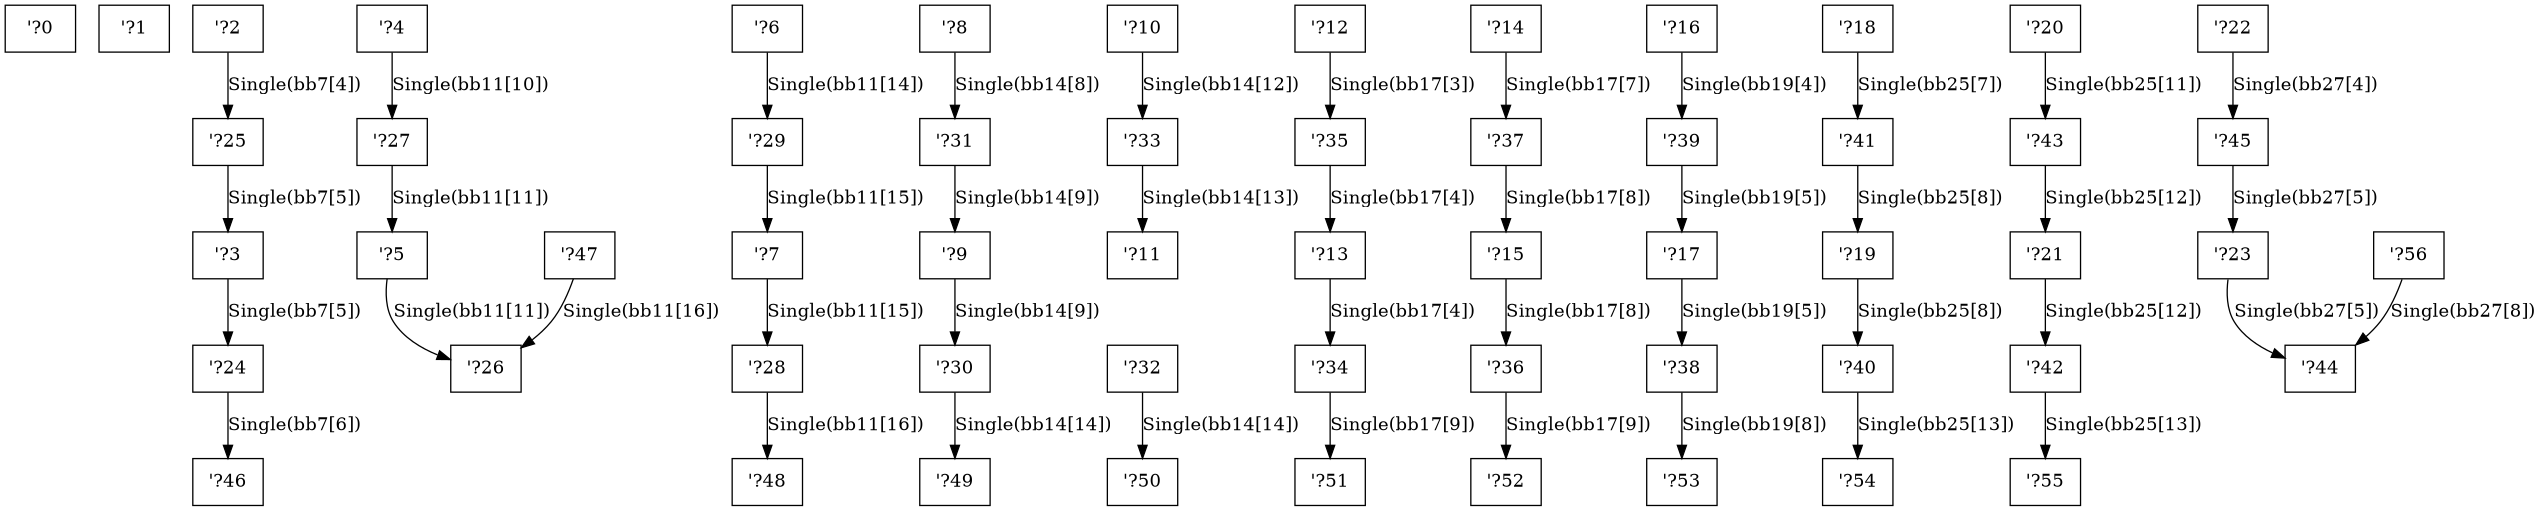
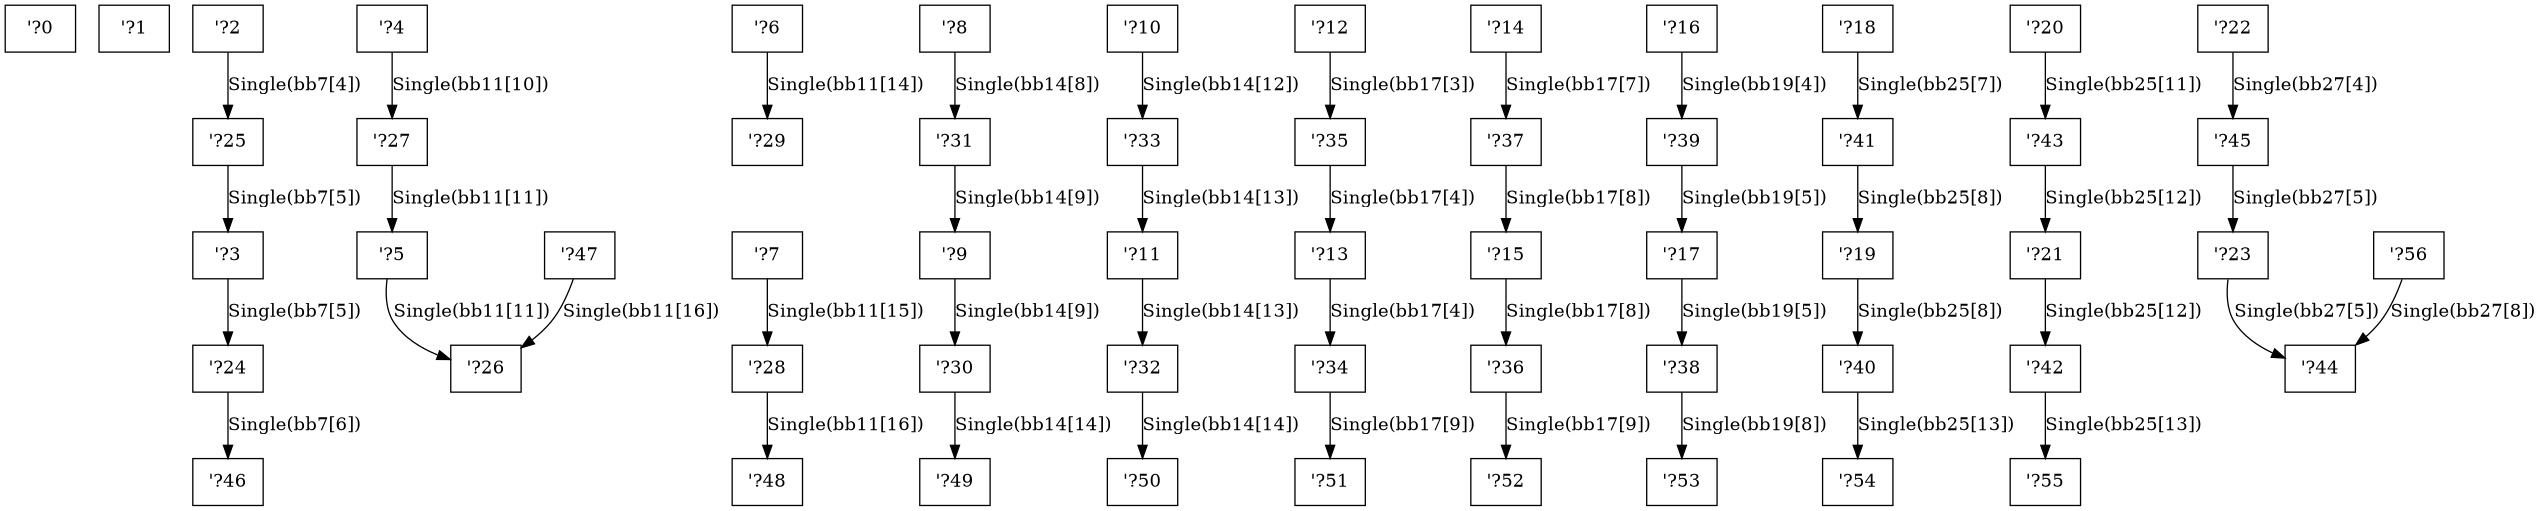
(767, 192) -> none
none -> (1143, 305)
